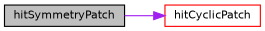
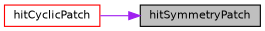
(139, 16) -> (115, 16)
